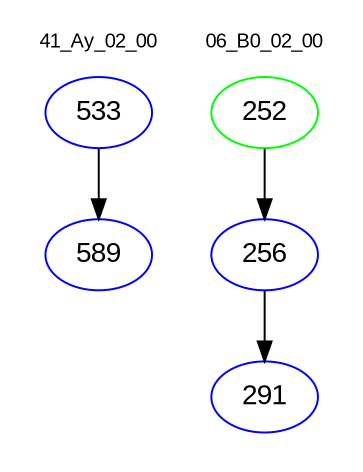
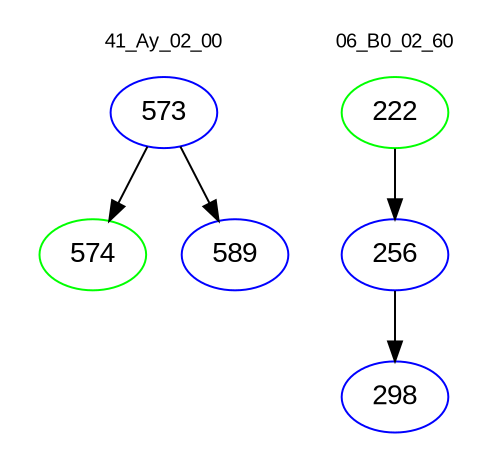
(265, 42) -> (395, 42)
(99, 113) -> (164, 113)
(265, 113) -> (395, 113)
none -> (93, 255)
(265, 397) -> (395, 397)
